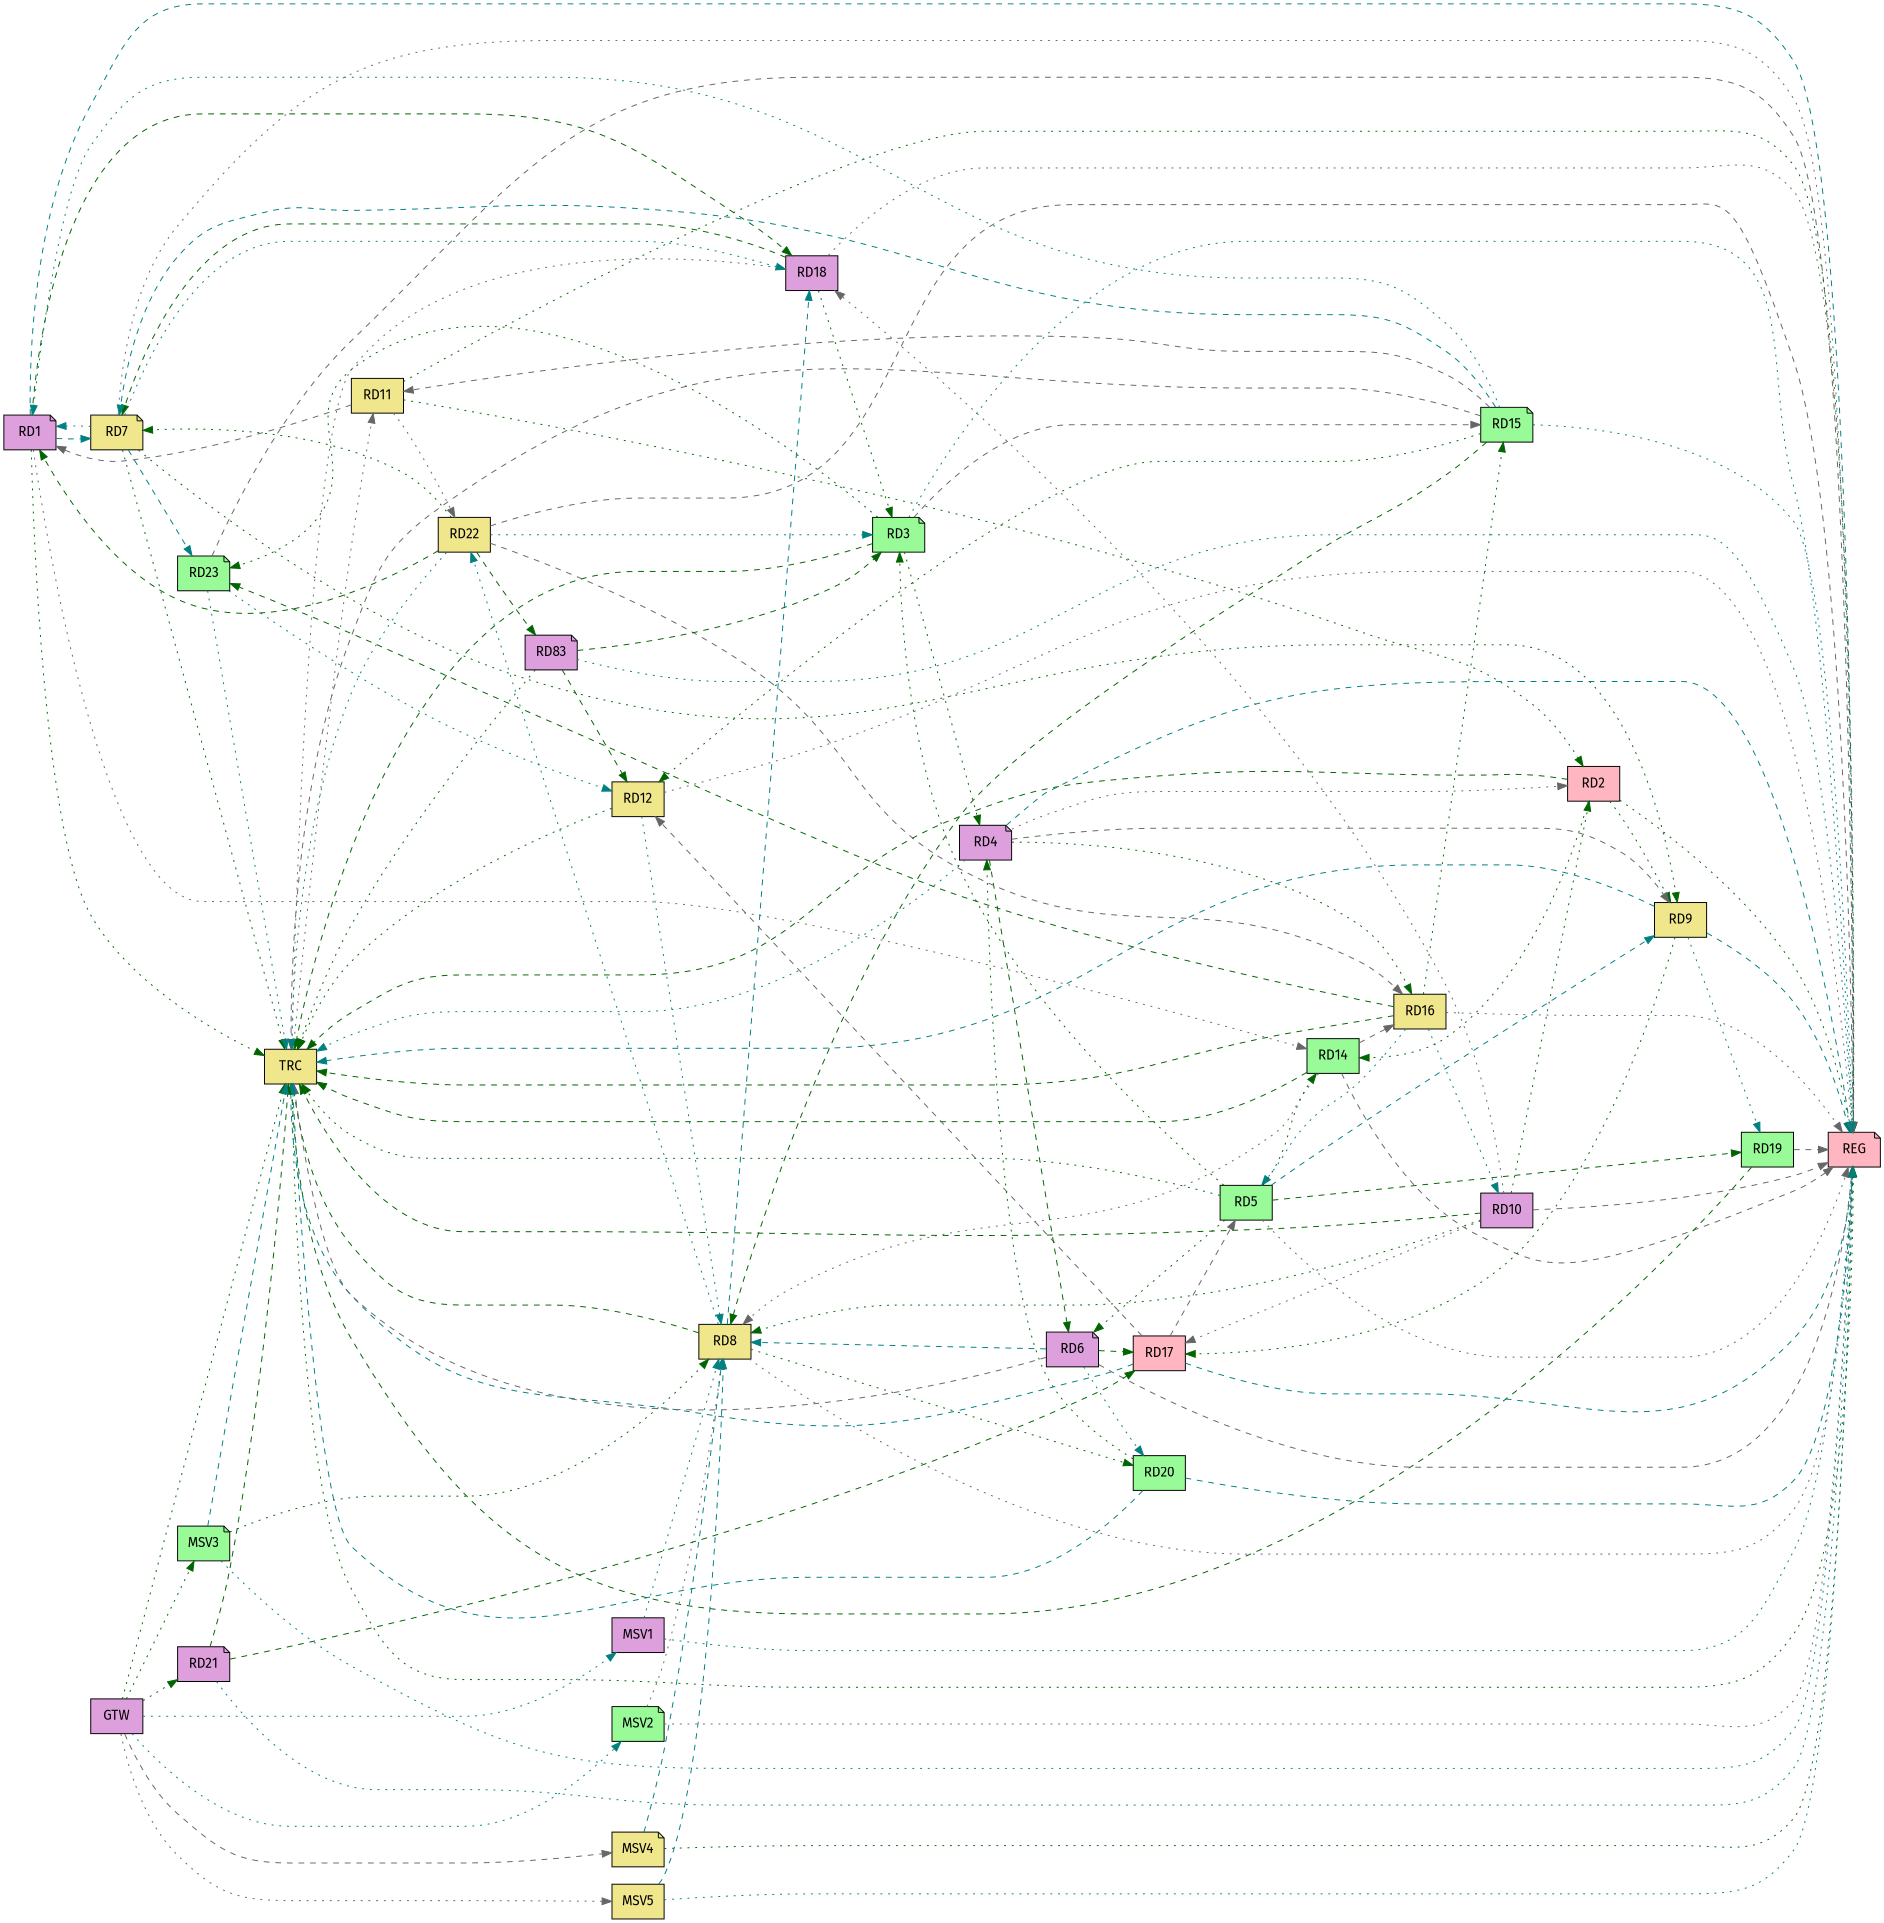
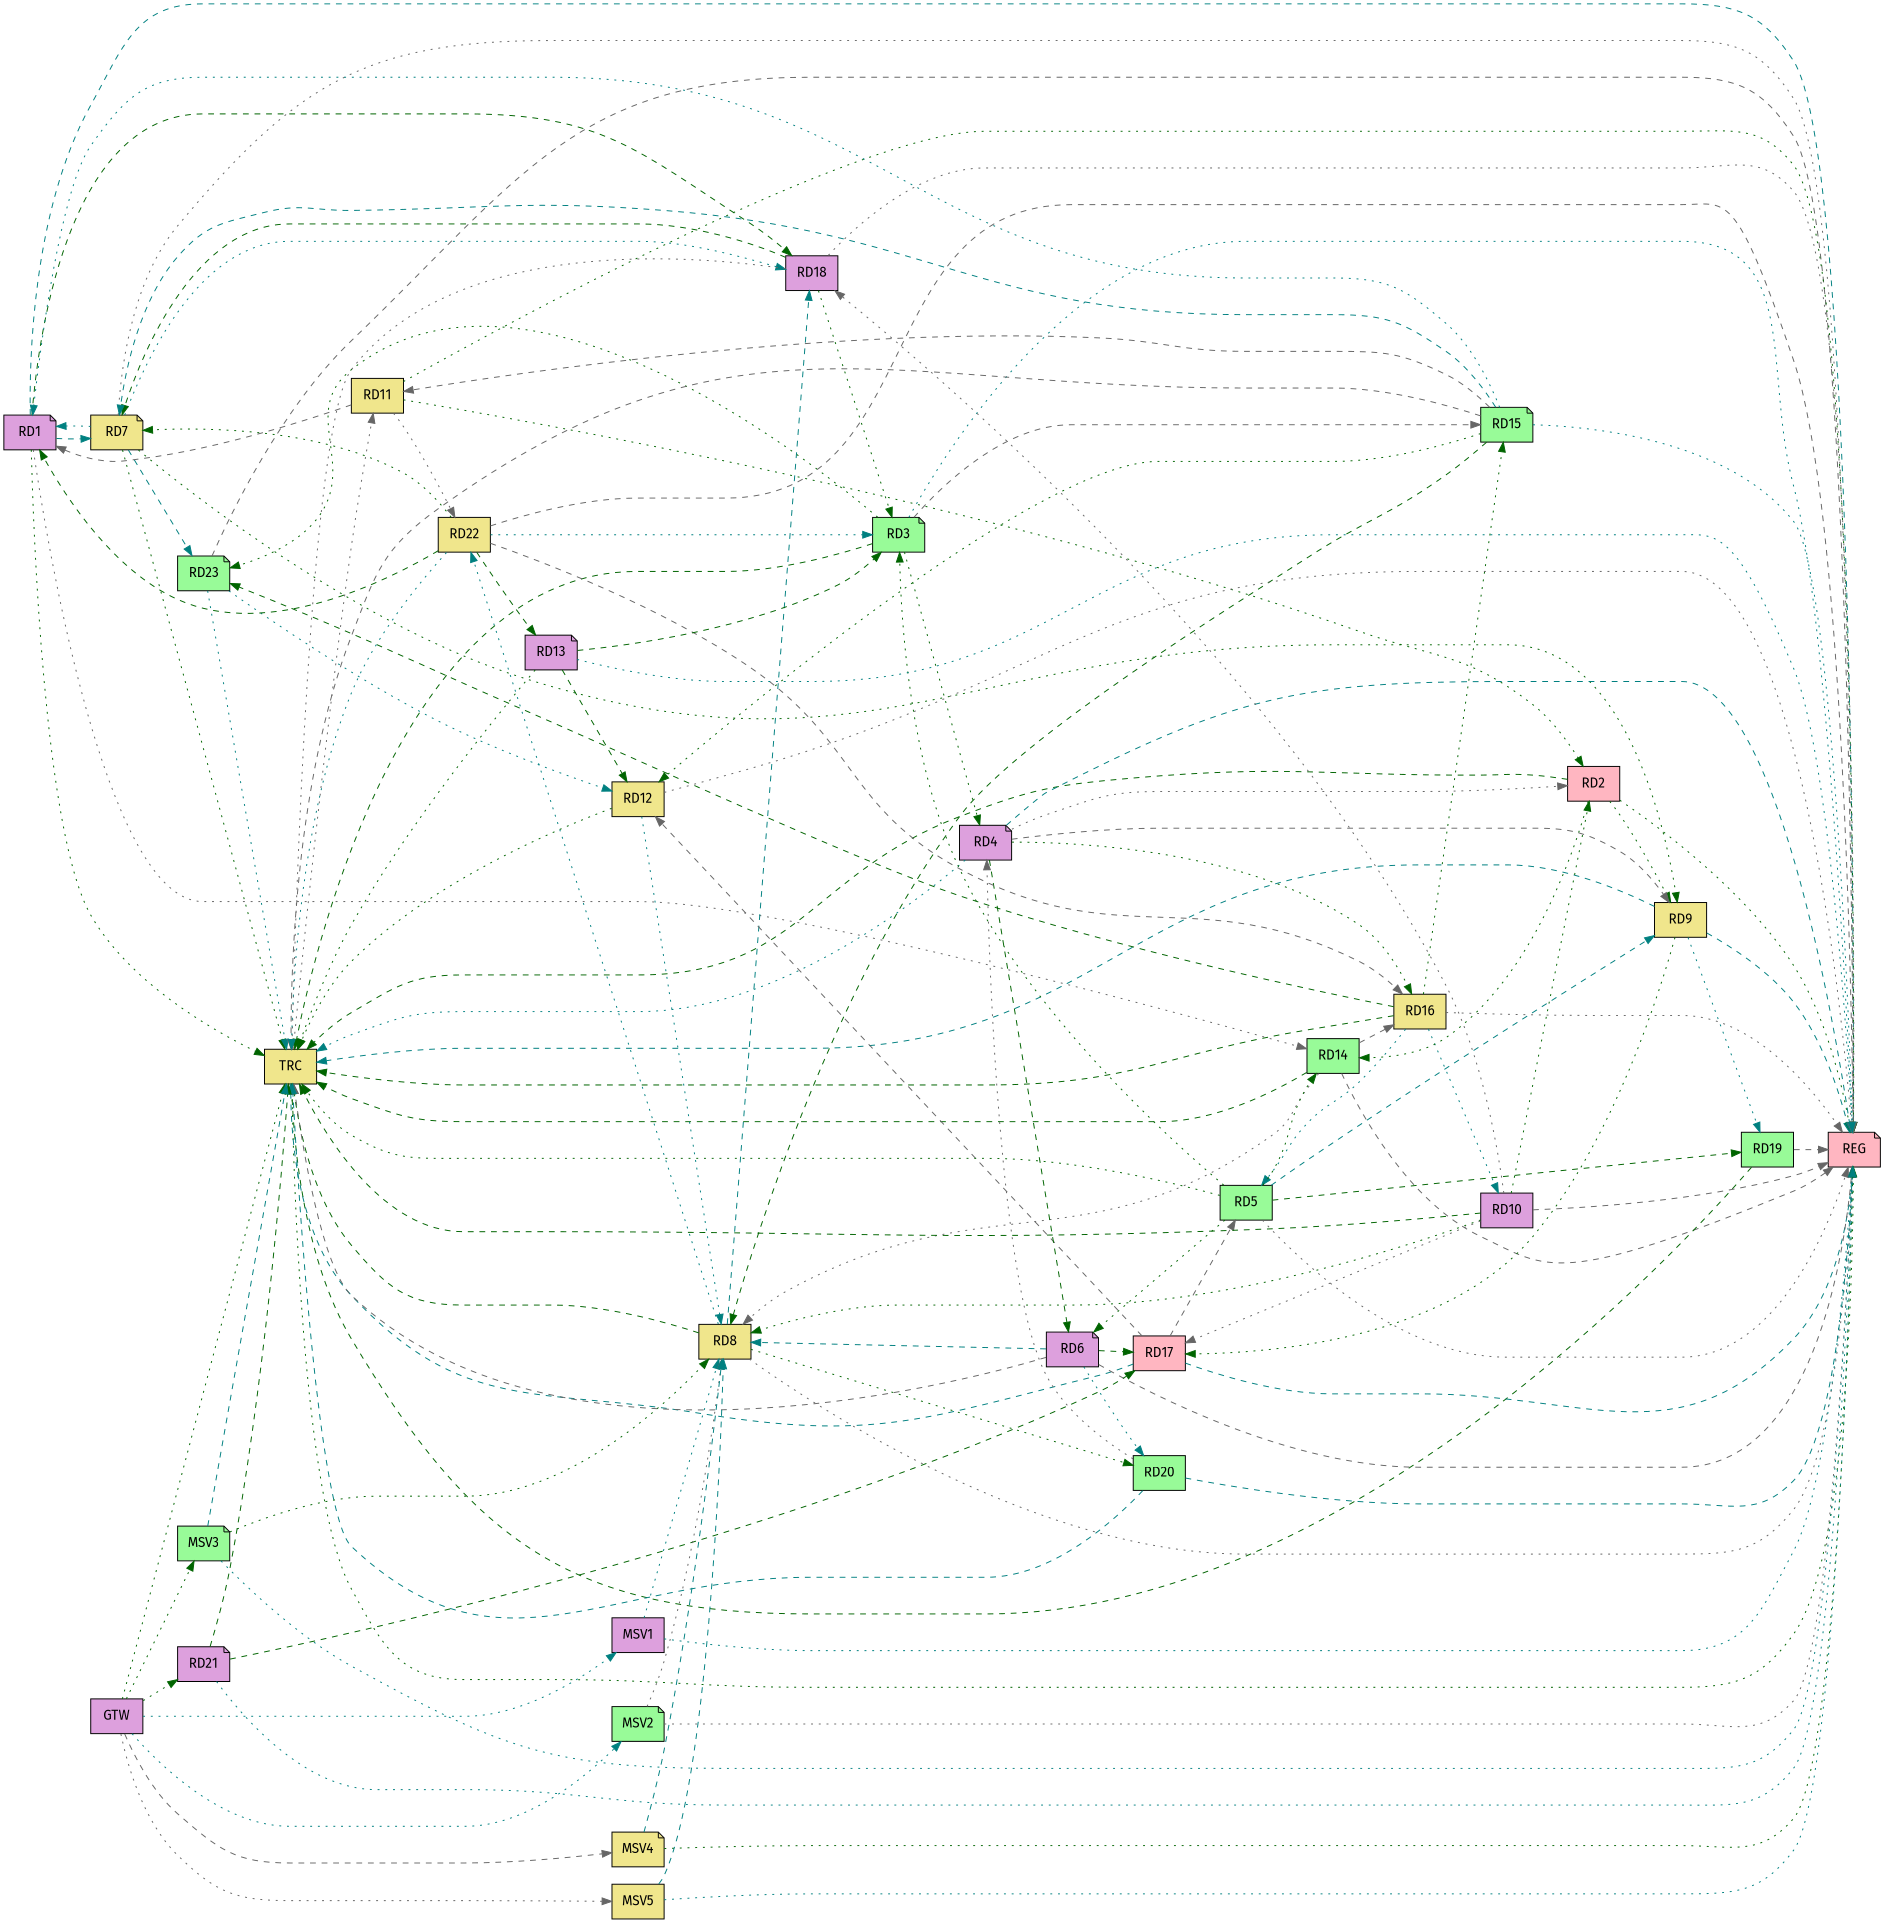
(551, 653) -> (551, 653)
(1008, 1201) -> (1008, 1201)
